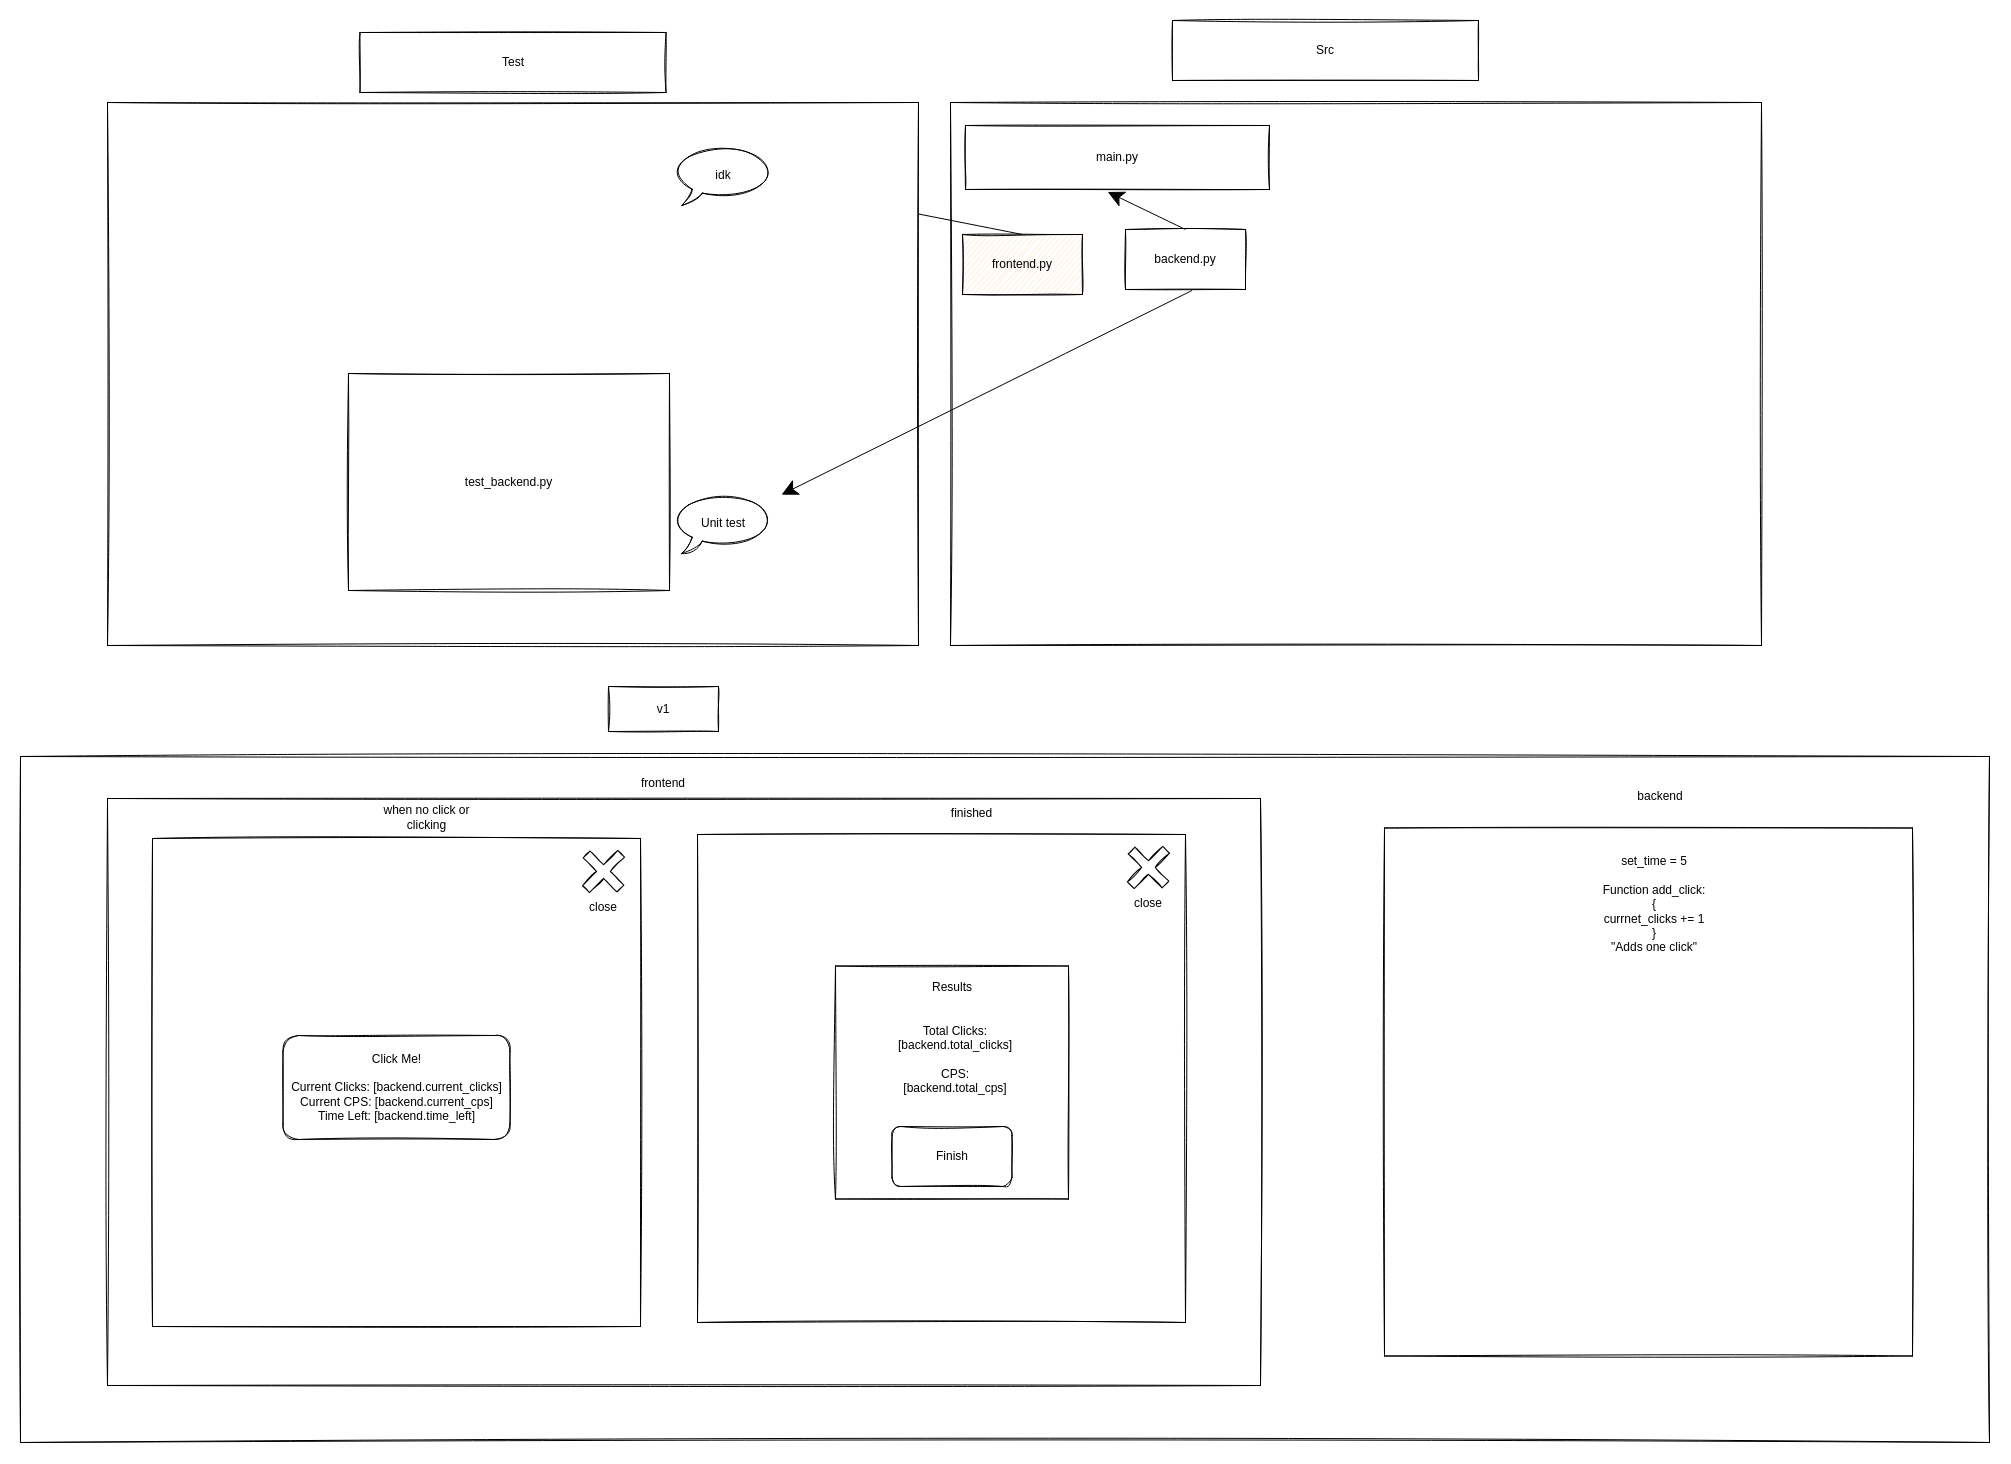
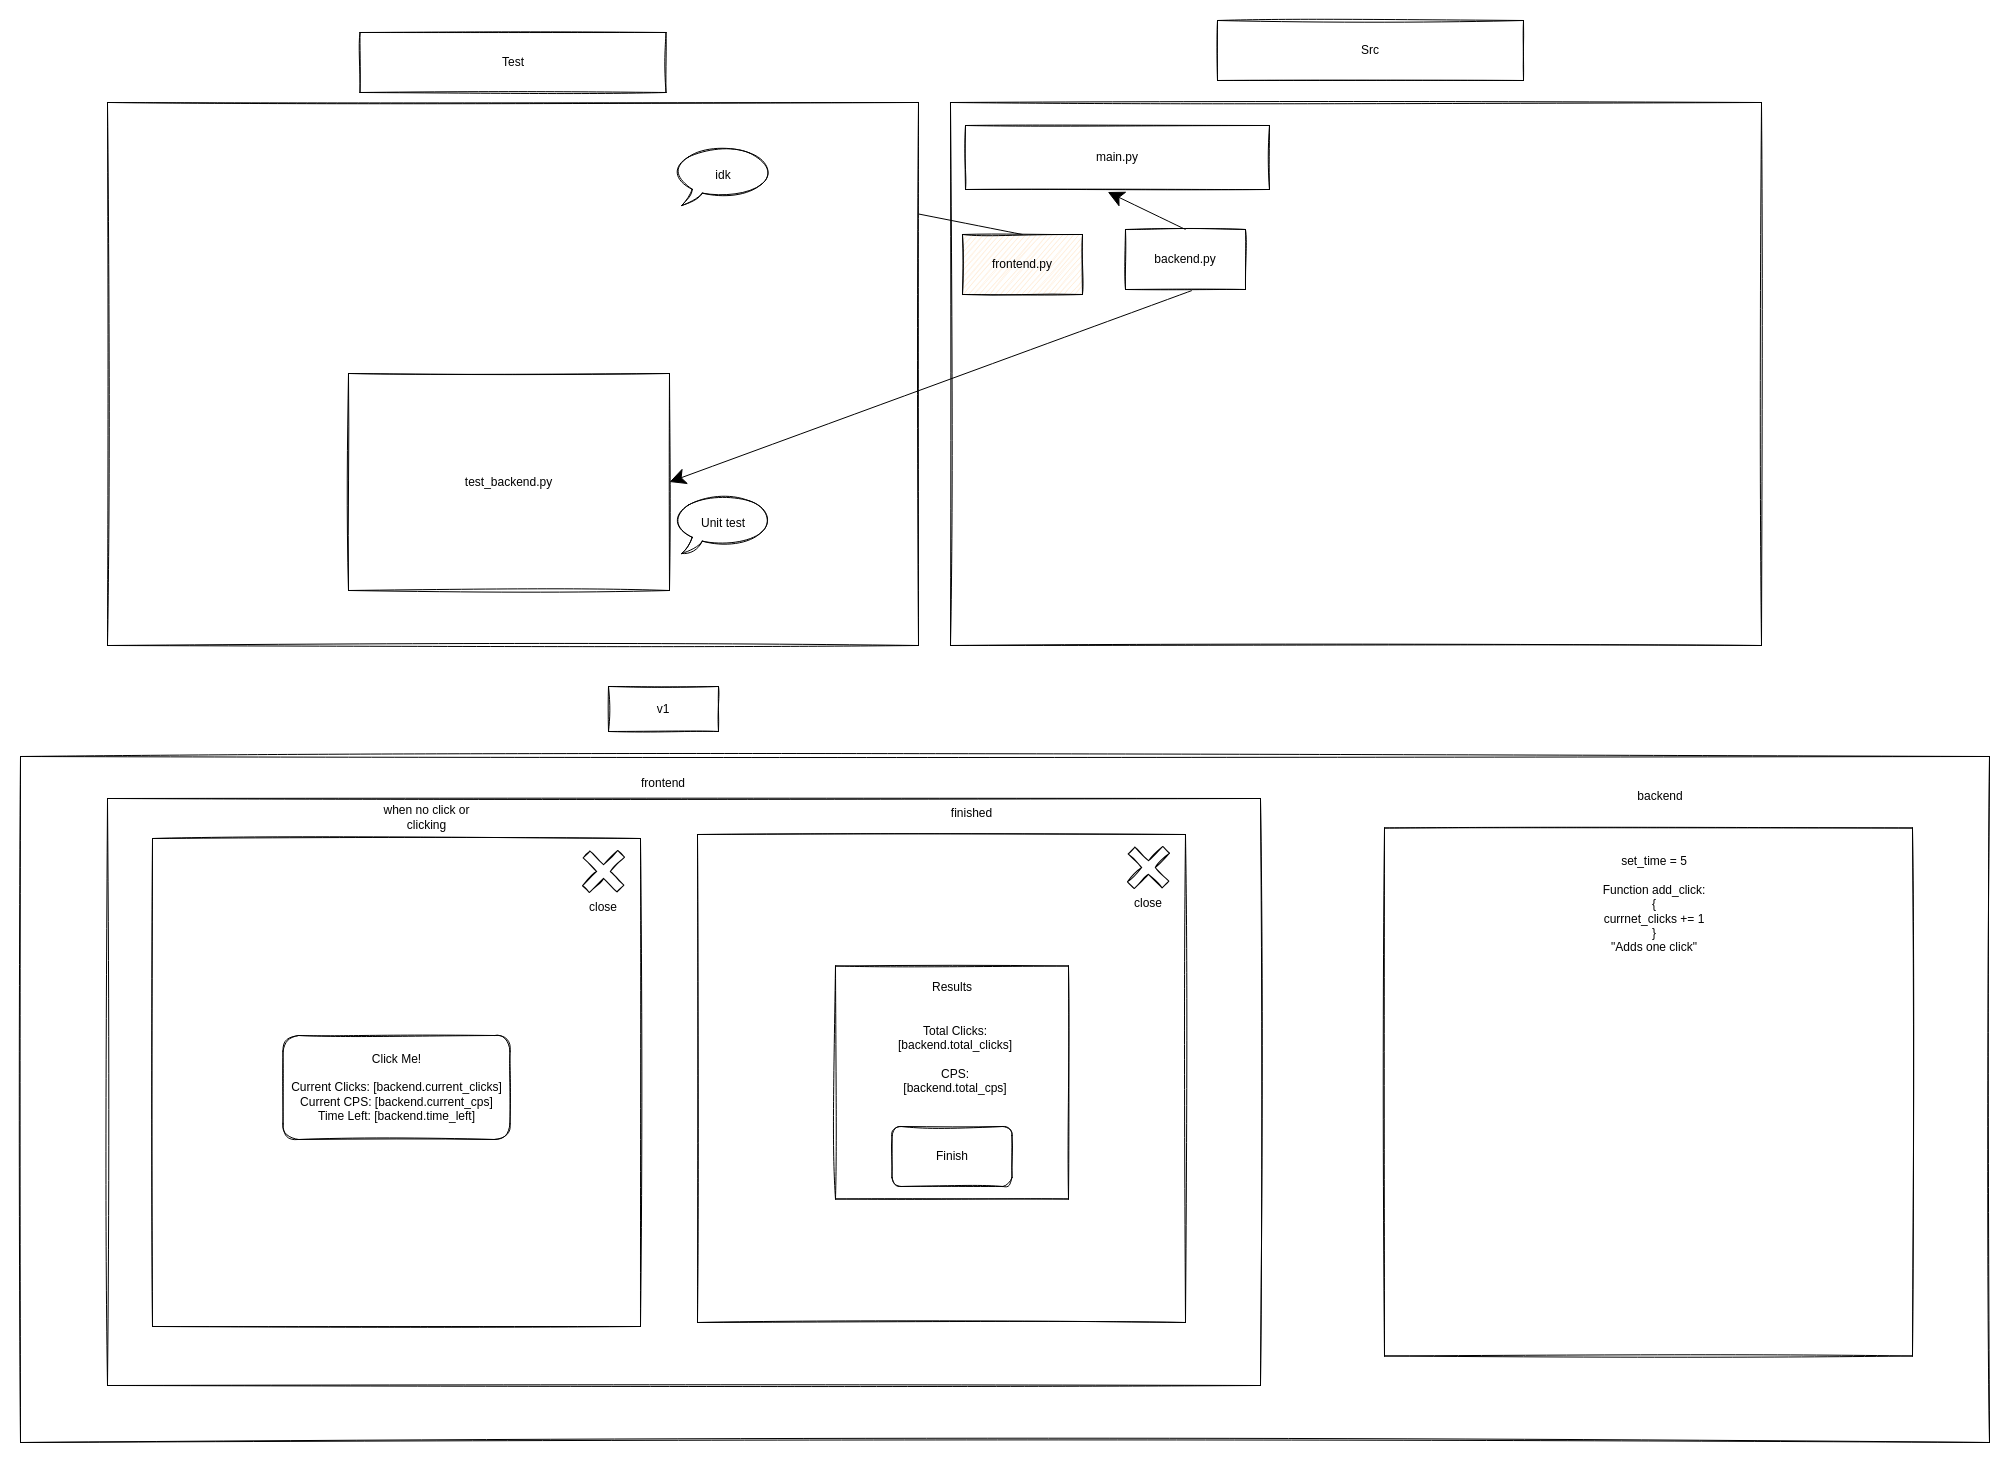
(1326, 51) -> (1371, 51)
(991, 391) -> (934, 385)
